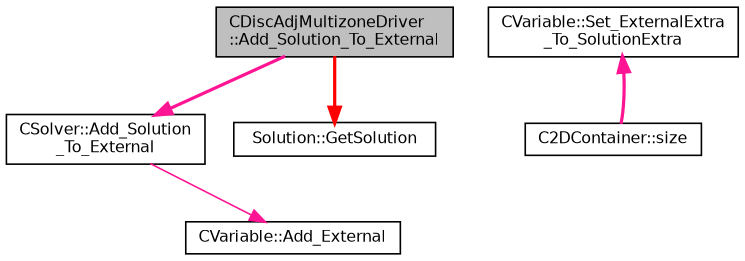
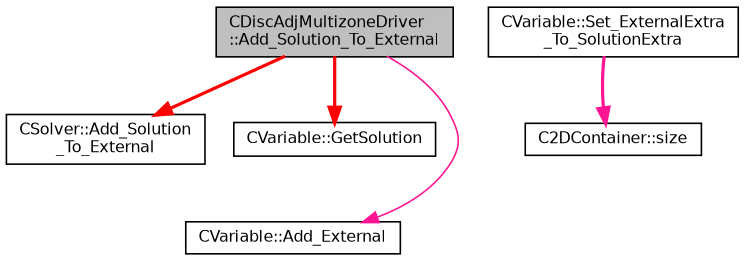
(228, 82) -> (228, 82)
(624, 98) -> (603, 82)
(335, 139) -> (335, 139)
(201, 189) -> (458, 142)
